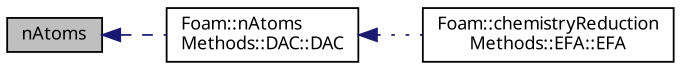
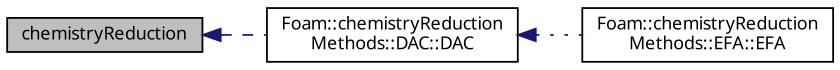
(55, 35) -> (105, 35)
(262, 35) -> (392, 35)
